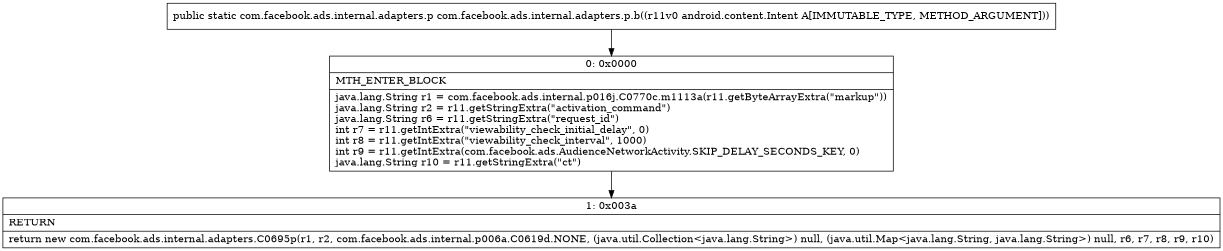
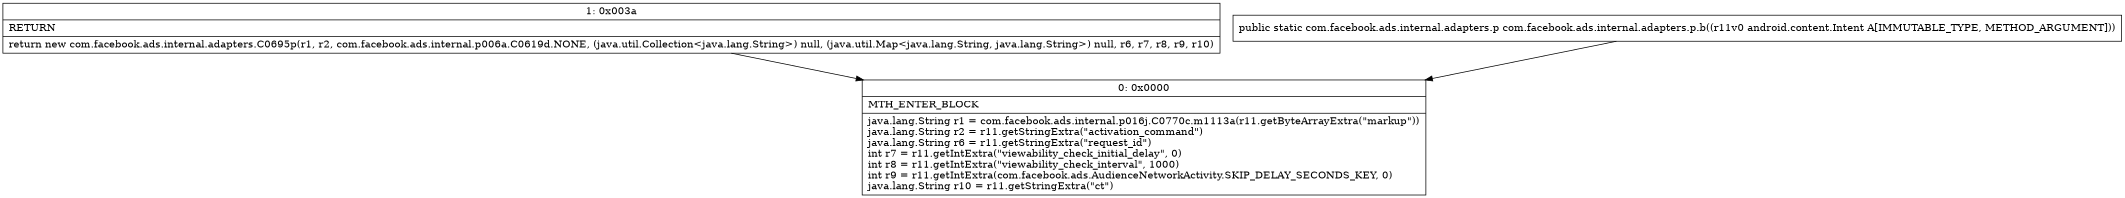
(611, 181) -> (794, 66)
